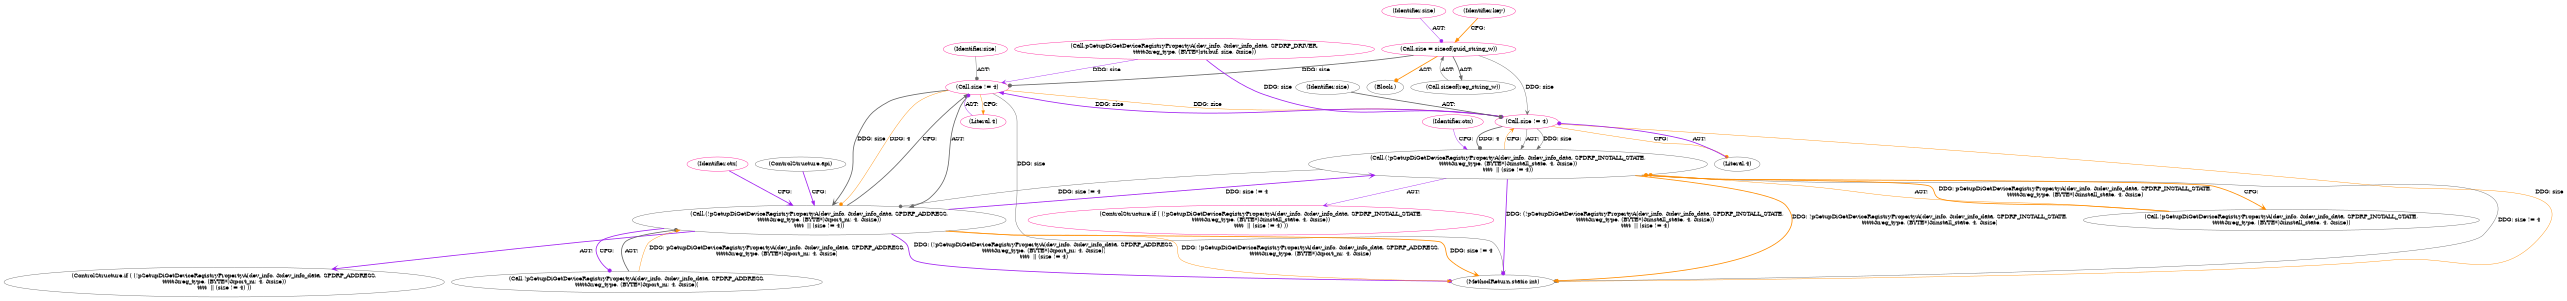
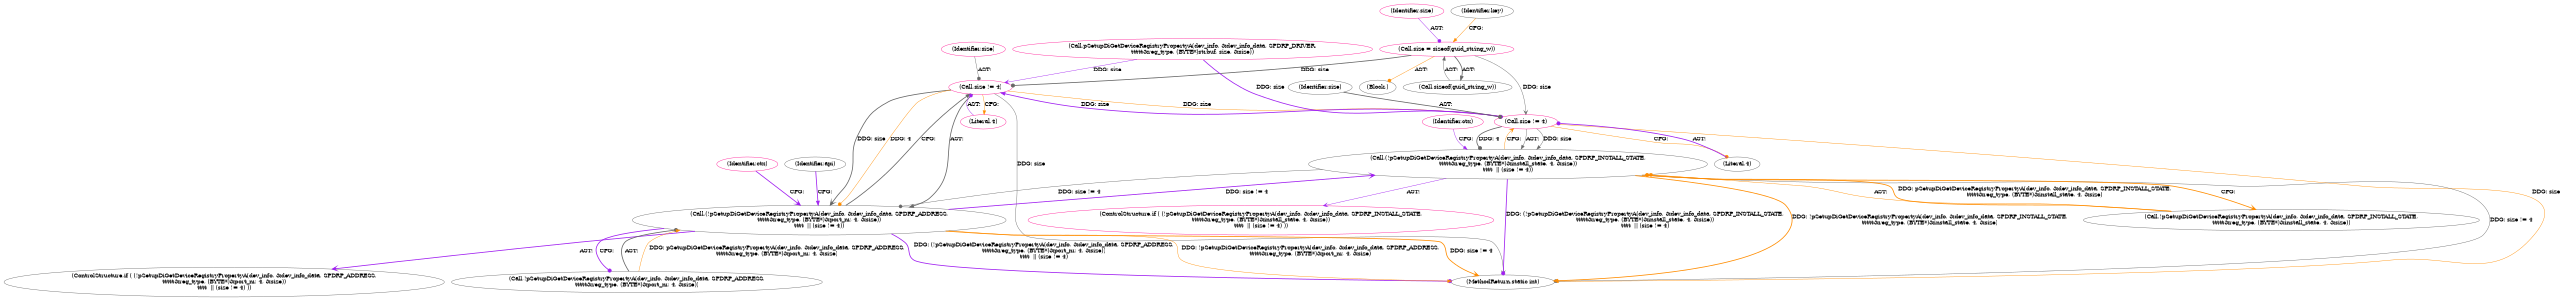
(1484, 11) -> (1482, 11)
(1468, 29) -> (1466, 29)
(1418, 68) -> (1413, 68)
(1463, 87) -> (1458, 87)
(801, 164) -> (815, 164)
